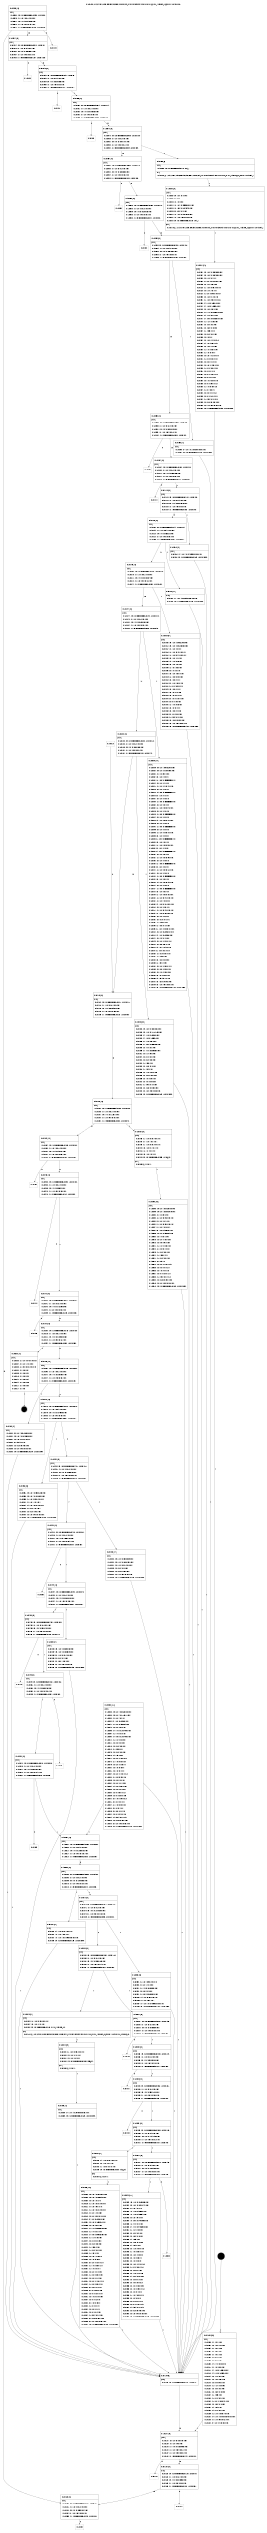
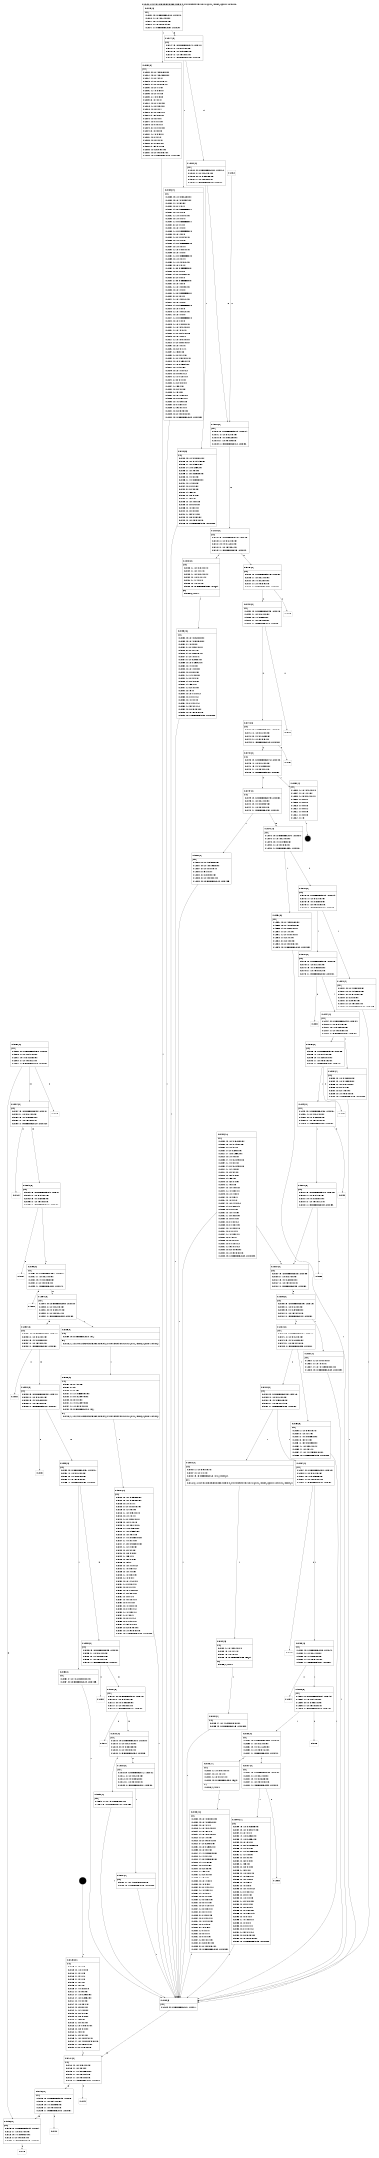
(156, 552) -> none
